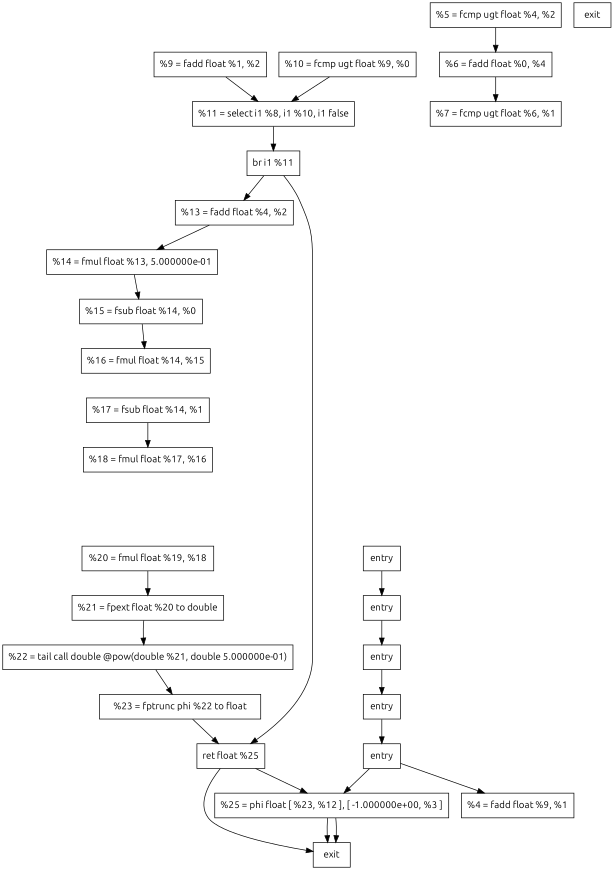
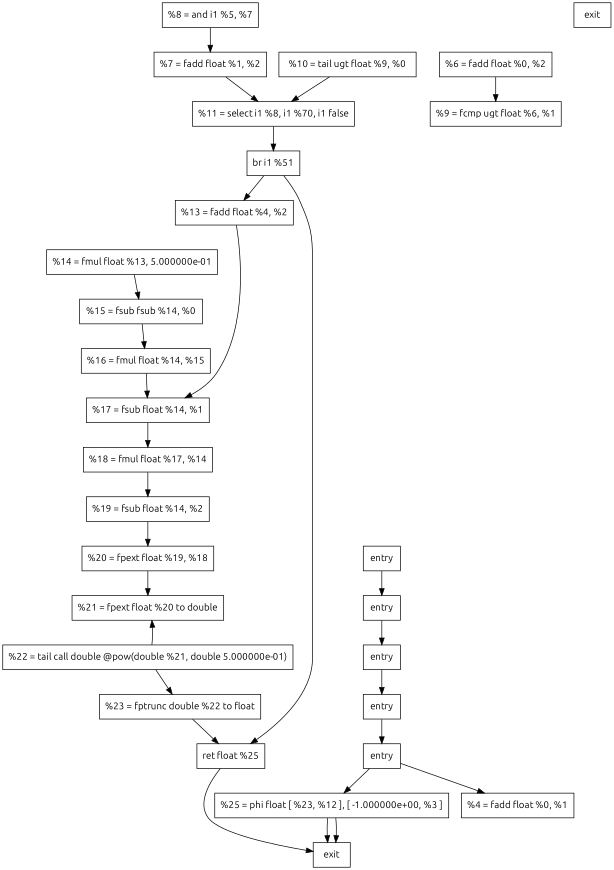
none -> (210, 15)
(496, 15) -> none
(210, 64) -> (210, 64)
(348, 64) -> (348, 64)
(496, 64) -> (496, 64)
(273, 114) -> (273, 114)
(496, 114) -> (496, 114)
(273, 163) -> (273, 163)
(186, 236) -> (237, 318)
(141, 311) -> (141, 311)
none -> (147, 382)
(148, 460) -> (148, 460)
none -> (148, 509)
(148, 558) -> (148, 558)
(143, 629) -> (152, 636)
(180, 707) -> (180, 707)
(278, 779) -> none
(518, 805) -> (518, 805)
